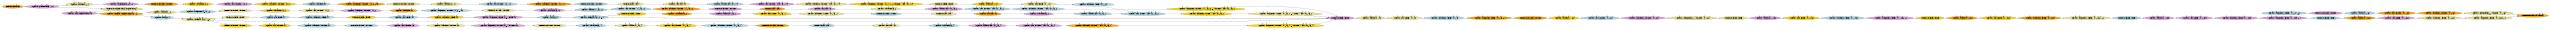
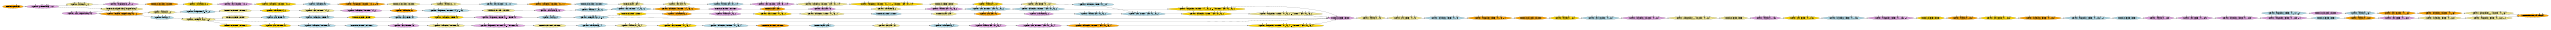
(2087, 18) -> (2087, 18)
